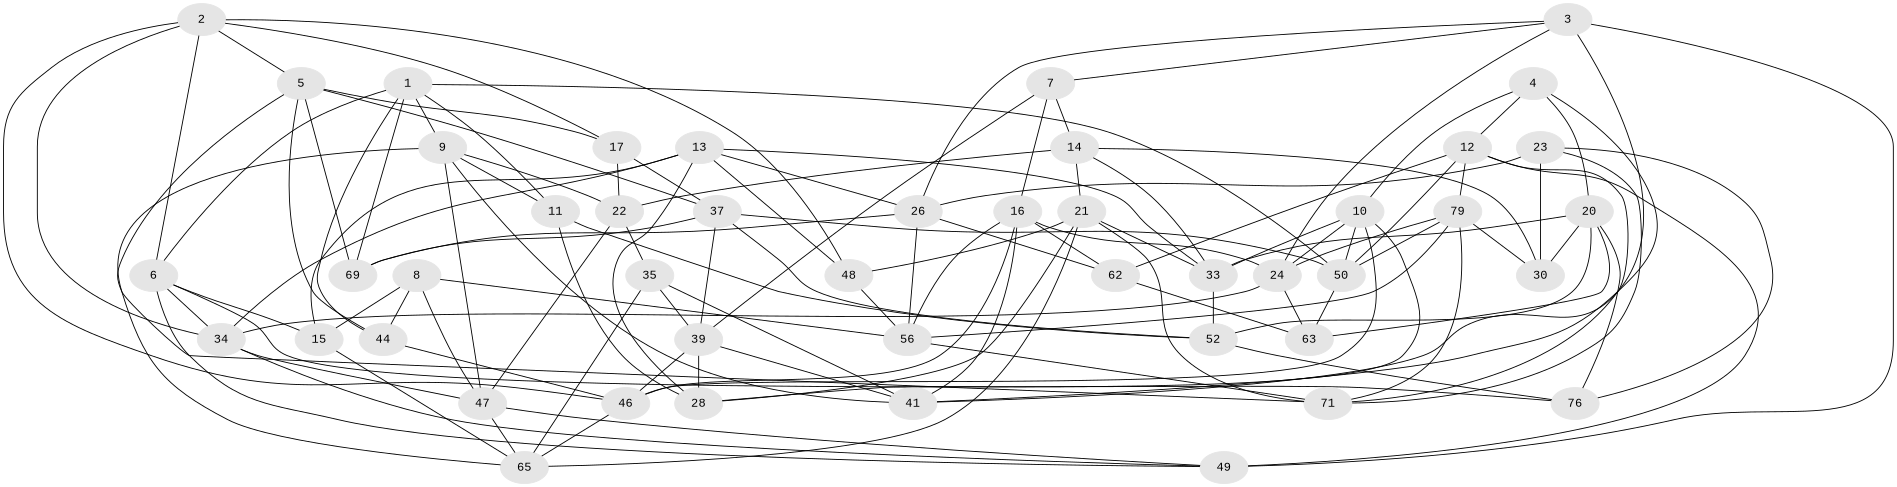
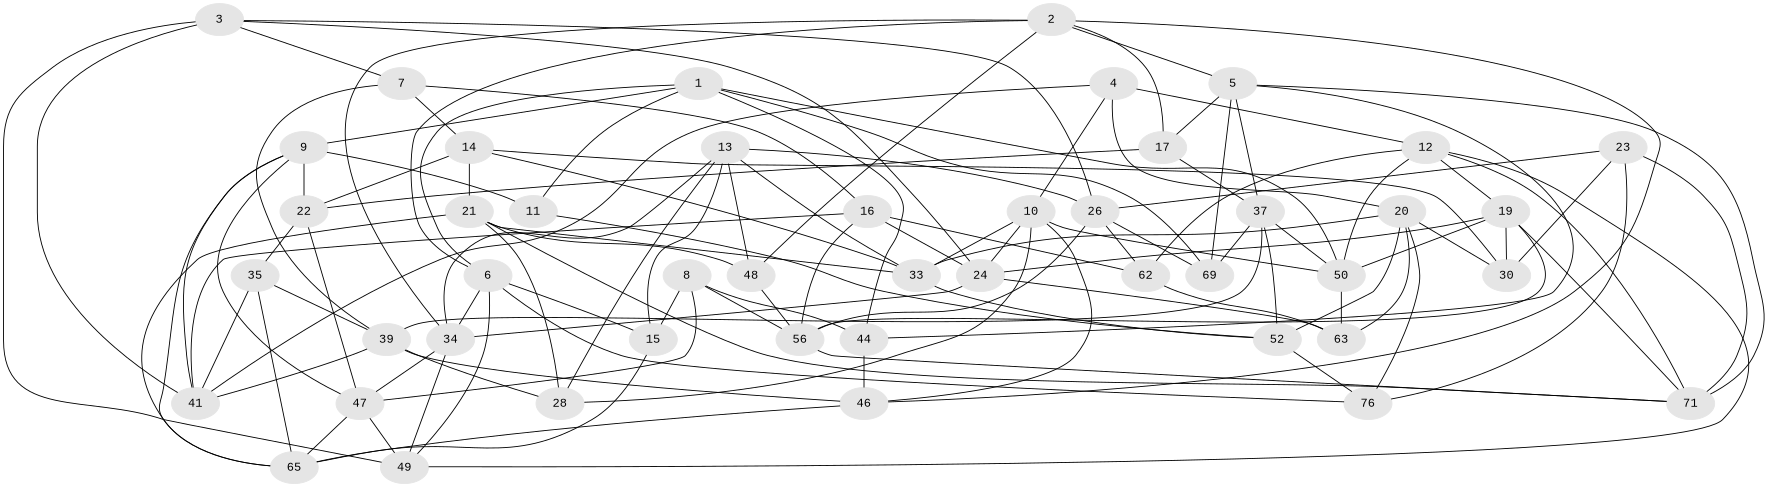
(1458, 212) -> (1506, 212)
(600, 326) -> none
(869, 375) -> none
